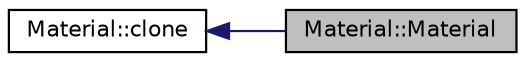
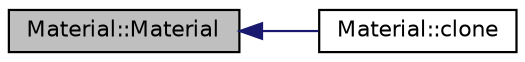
(257, 31) -> (291, 31)
